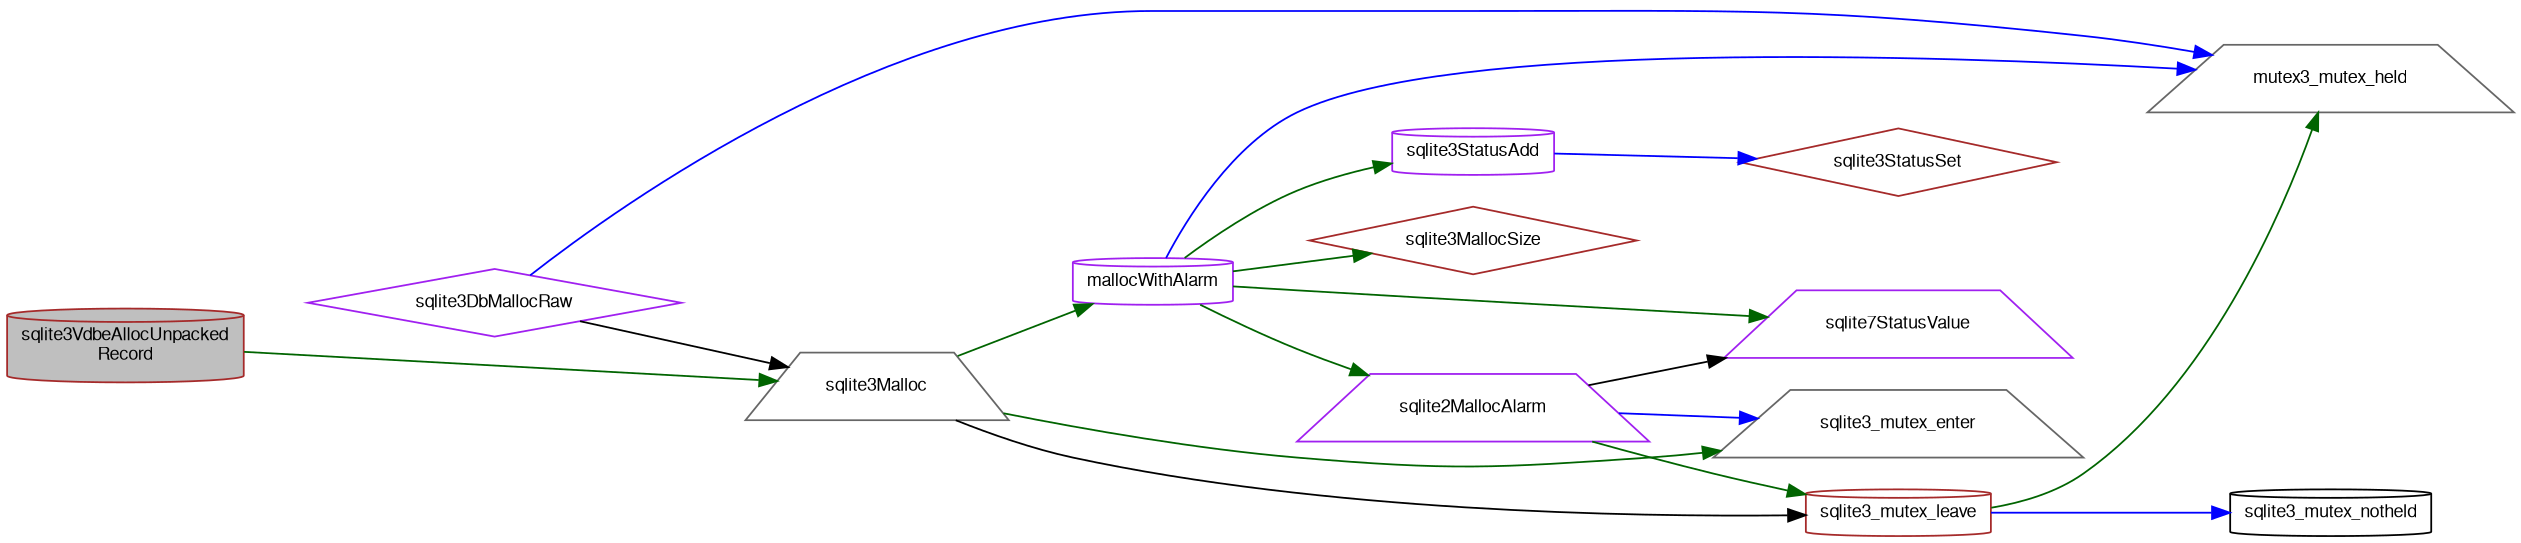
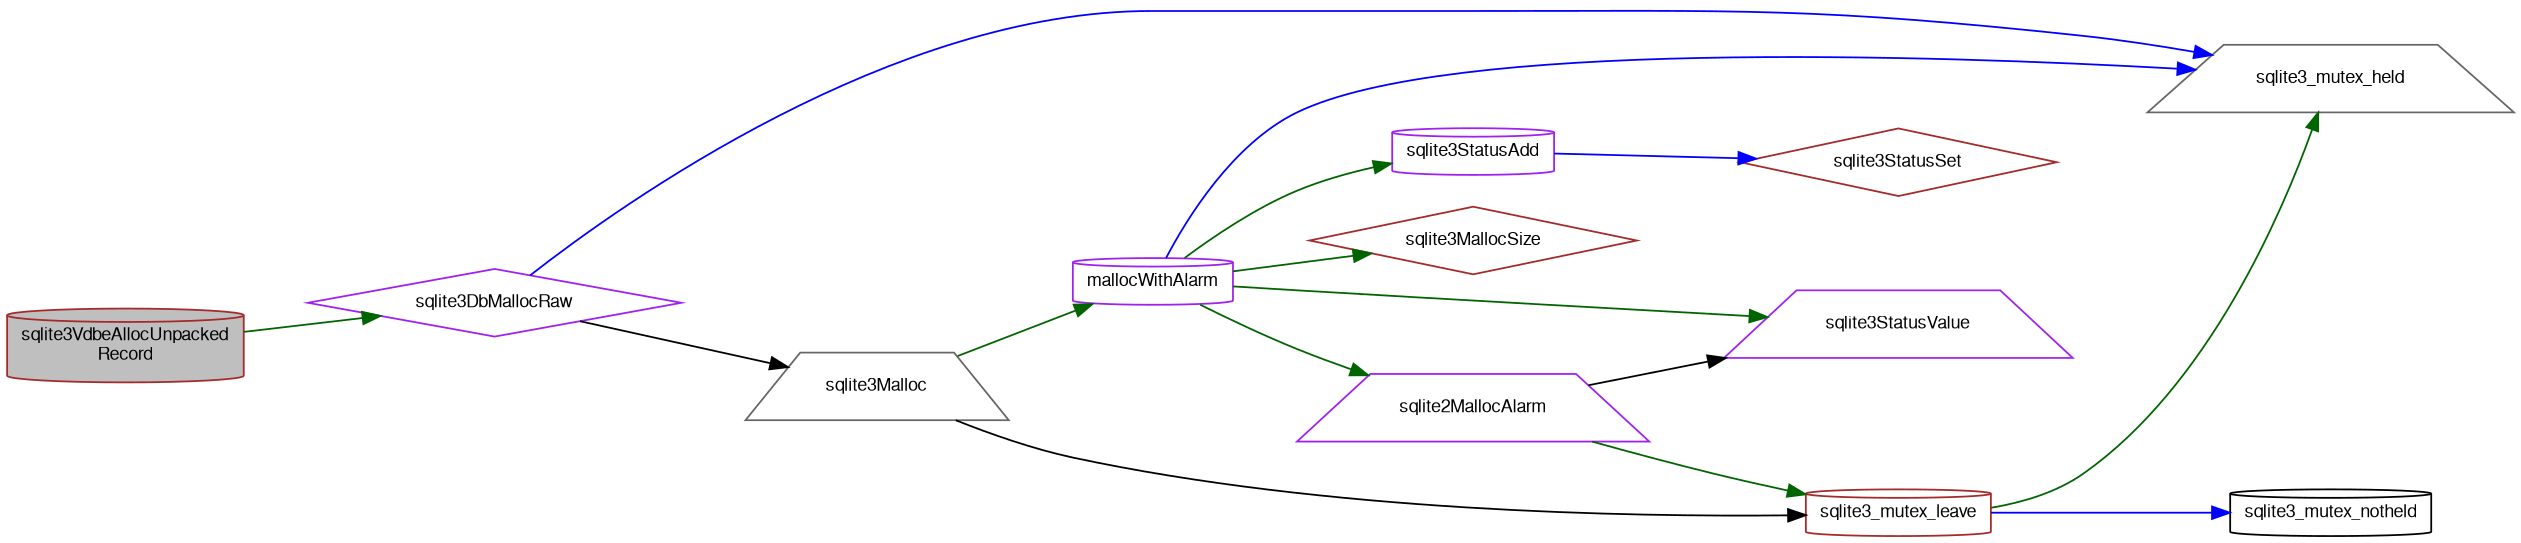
(2331, 79) -> (2331, 79)
(1898, 324) -> (1898, 324)
(501, 366) -> (303, 325)
(1898, 424) -> none
